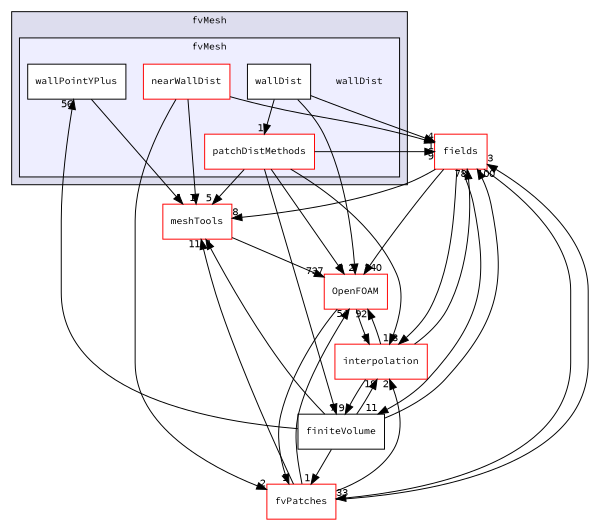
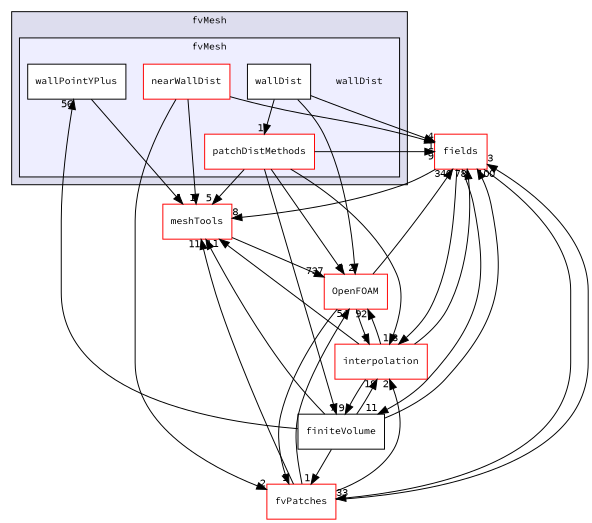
(406, 217) -> (411, 227)
none -> (293, 295)
